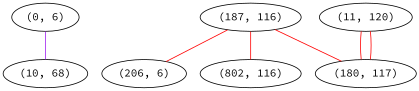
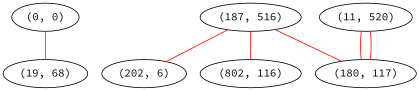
(45, 17) -> (45, 17)
(251, 17) -> (251, 17)
(366, 17) -> (366, 17)
(45, 74) -> (45, 74)
(144, 74) -> (144, 74)
